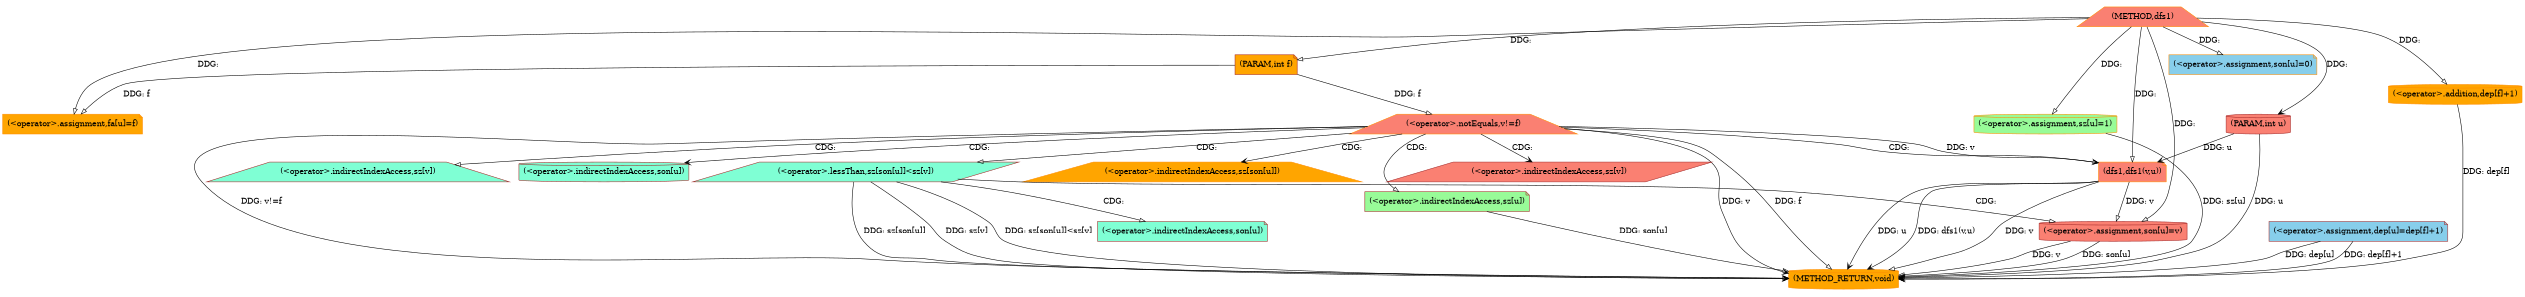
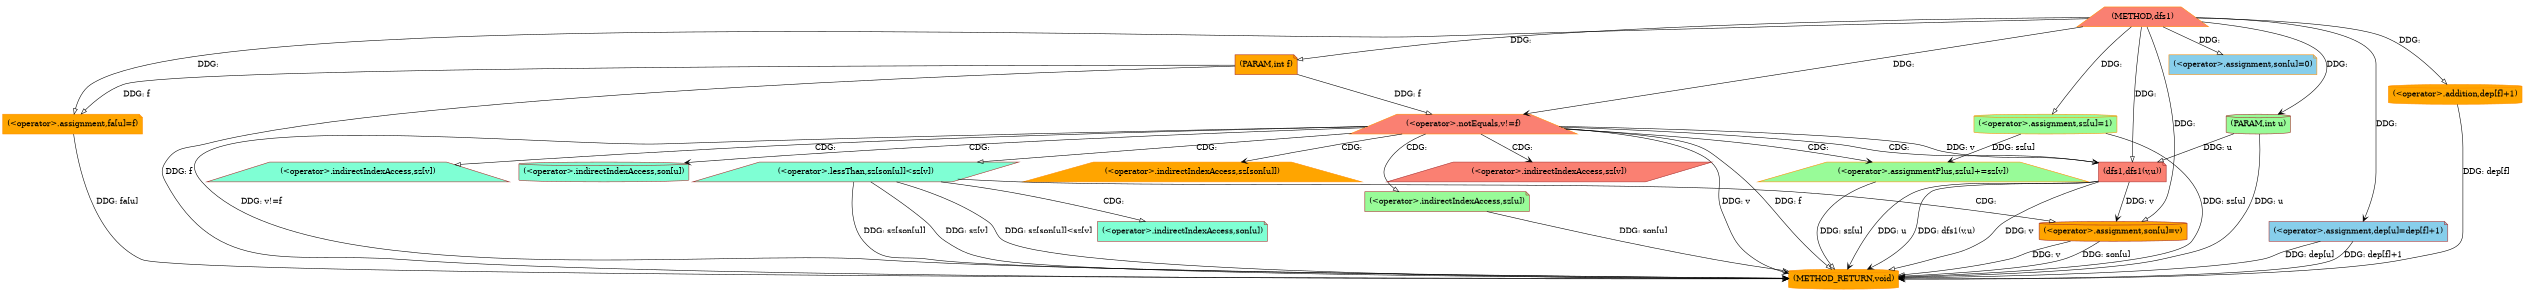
none -> (2365, 48)
none -> (1806, 70)
(2258, 124) -> (2258, 124)
(2198, 147) -> (2198, 147)
none -> (1923, 172)
(2132, 172) -> (2132, 172)
(2124, 199) -> (2124, 199)
(2113, 231) -> (2113, 231)
none -> (410, 260)
none -> (664, 274)
